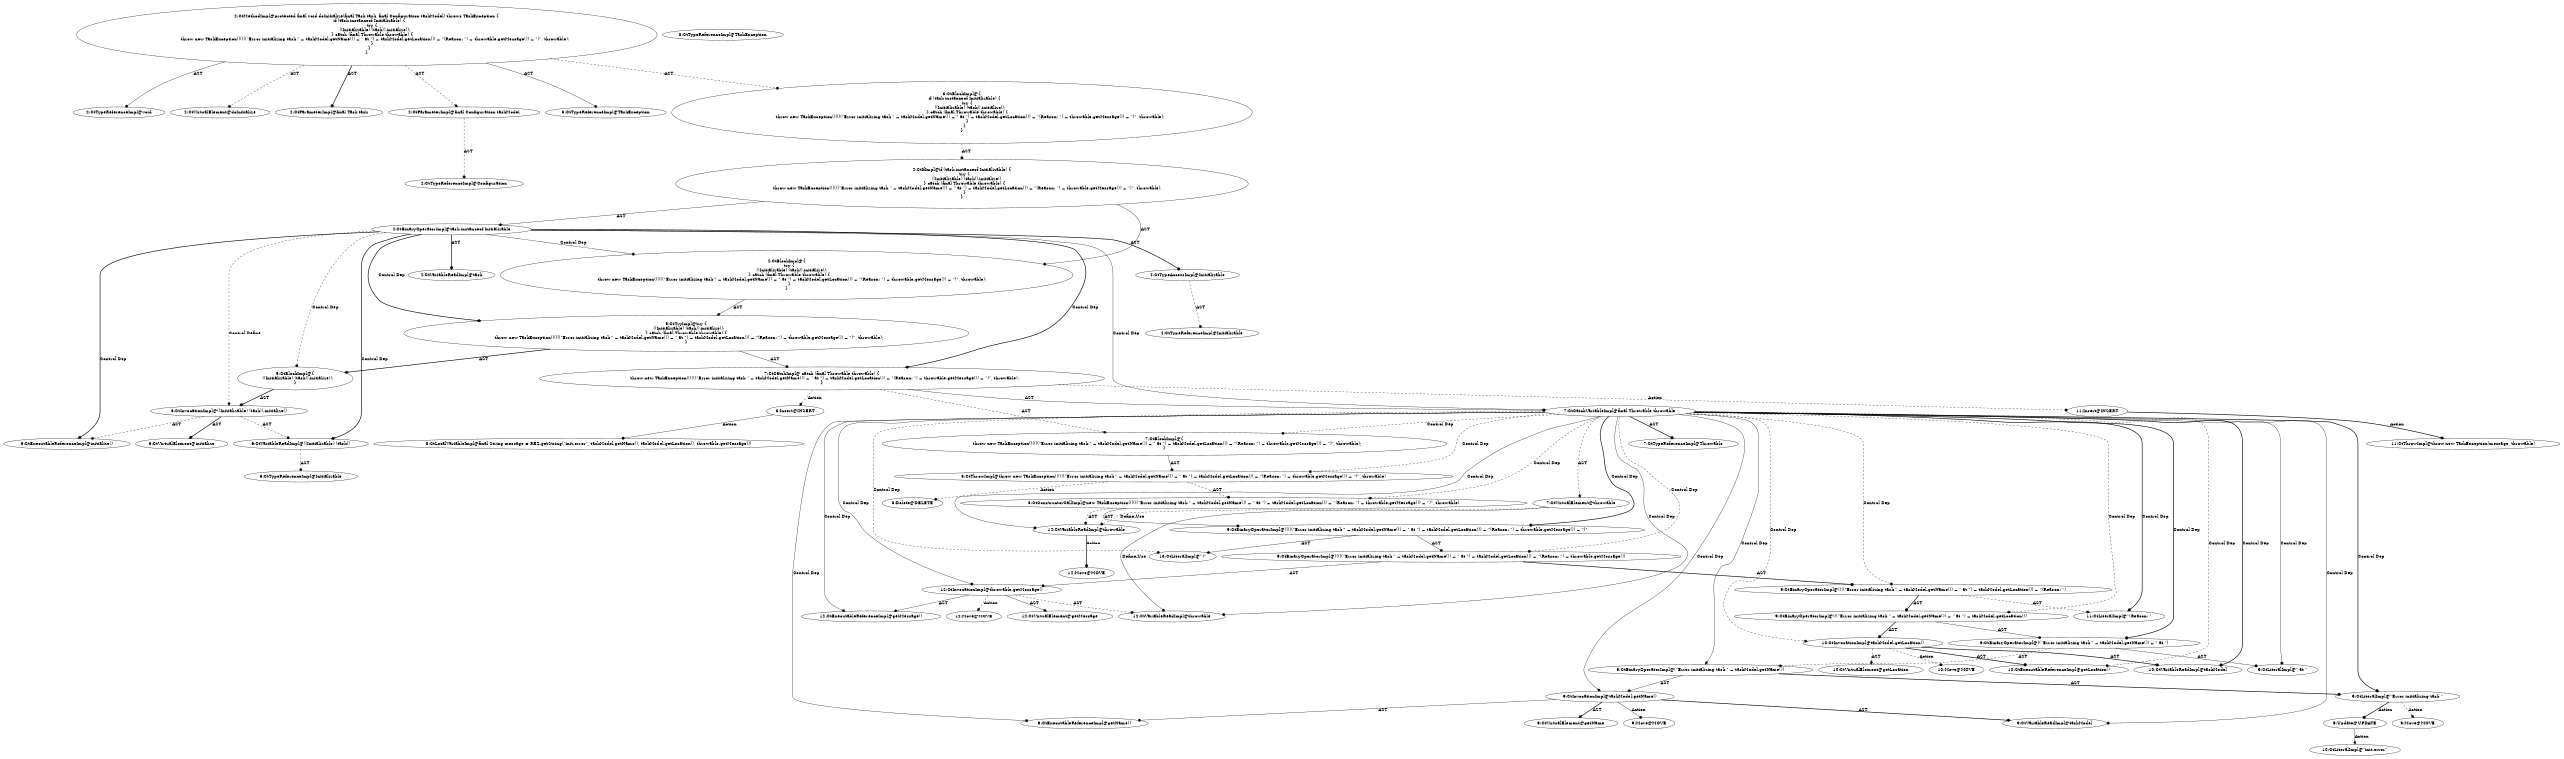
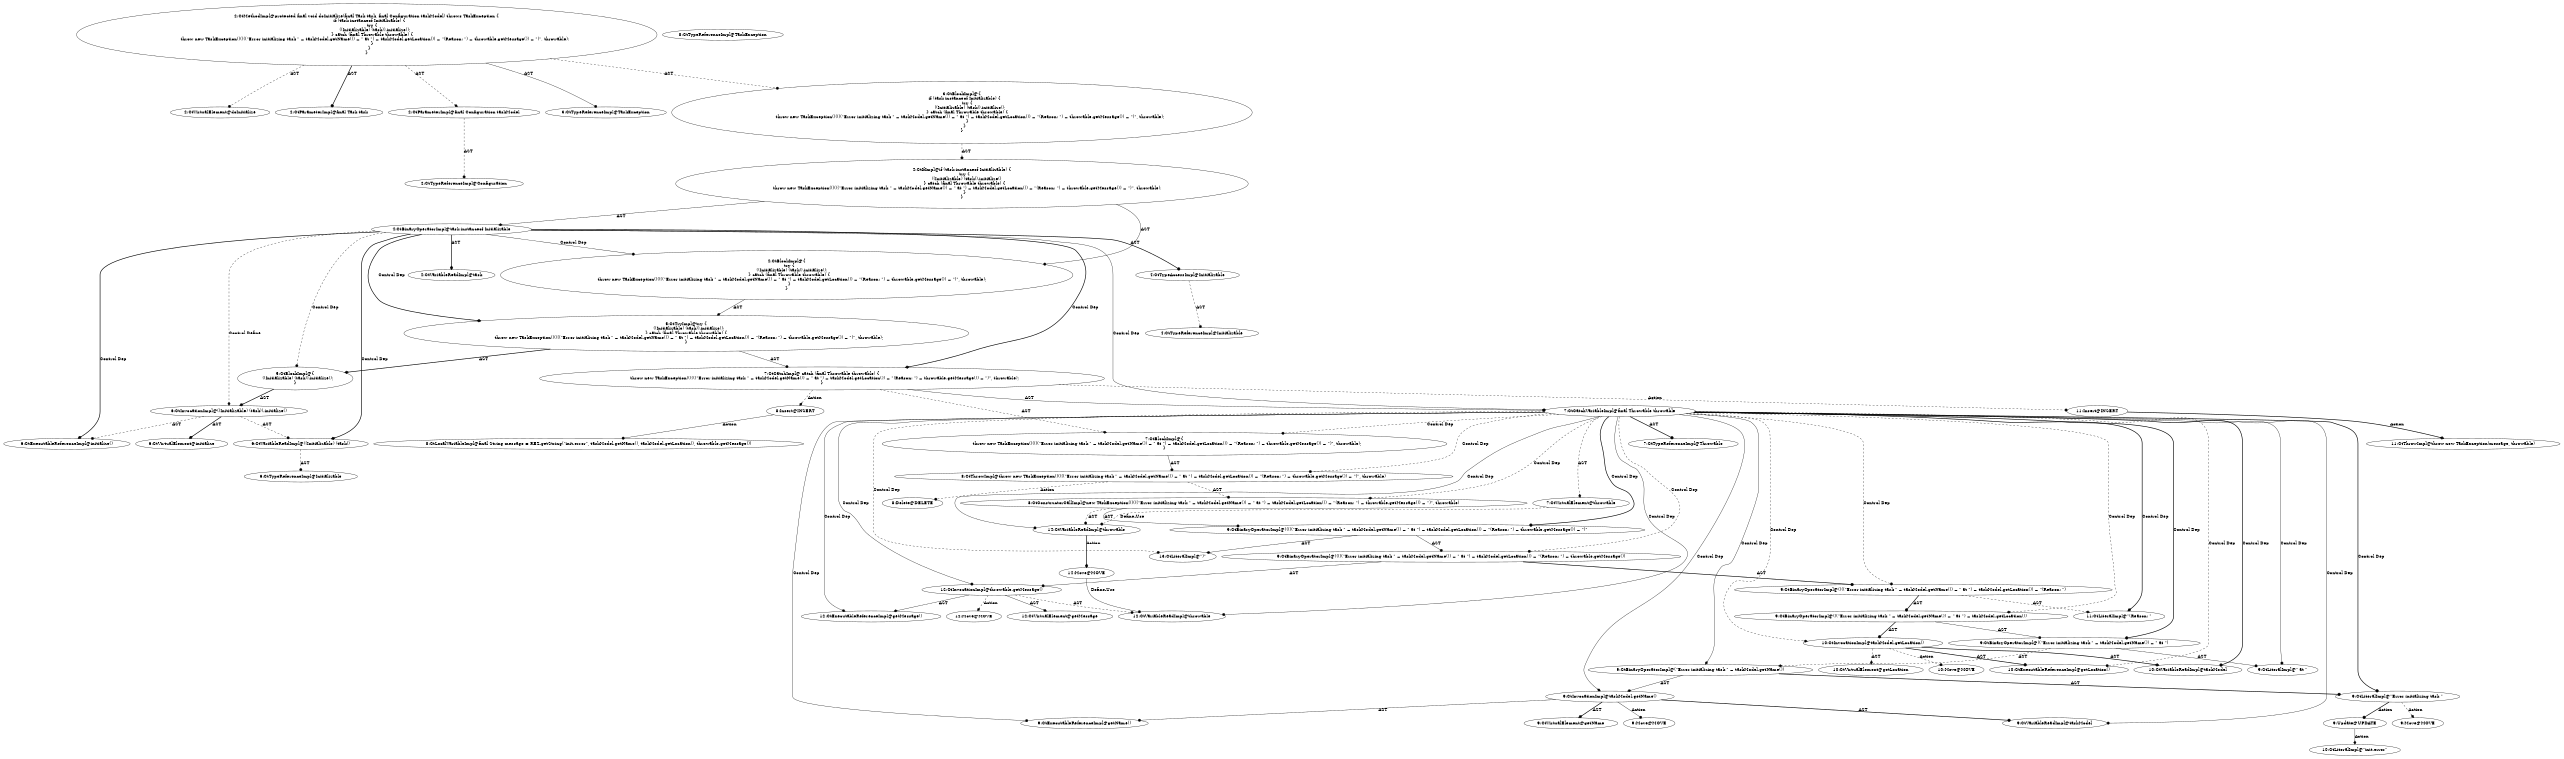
(119, 112) -> none
(1268, 512) -> (1105, 603)
(1835, 710) -> (1835, 710)
